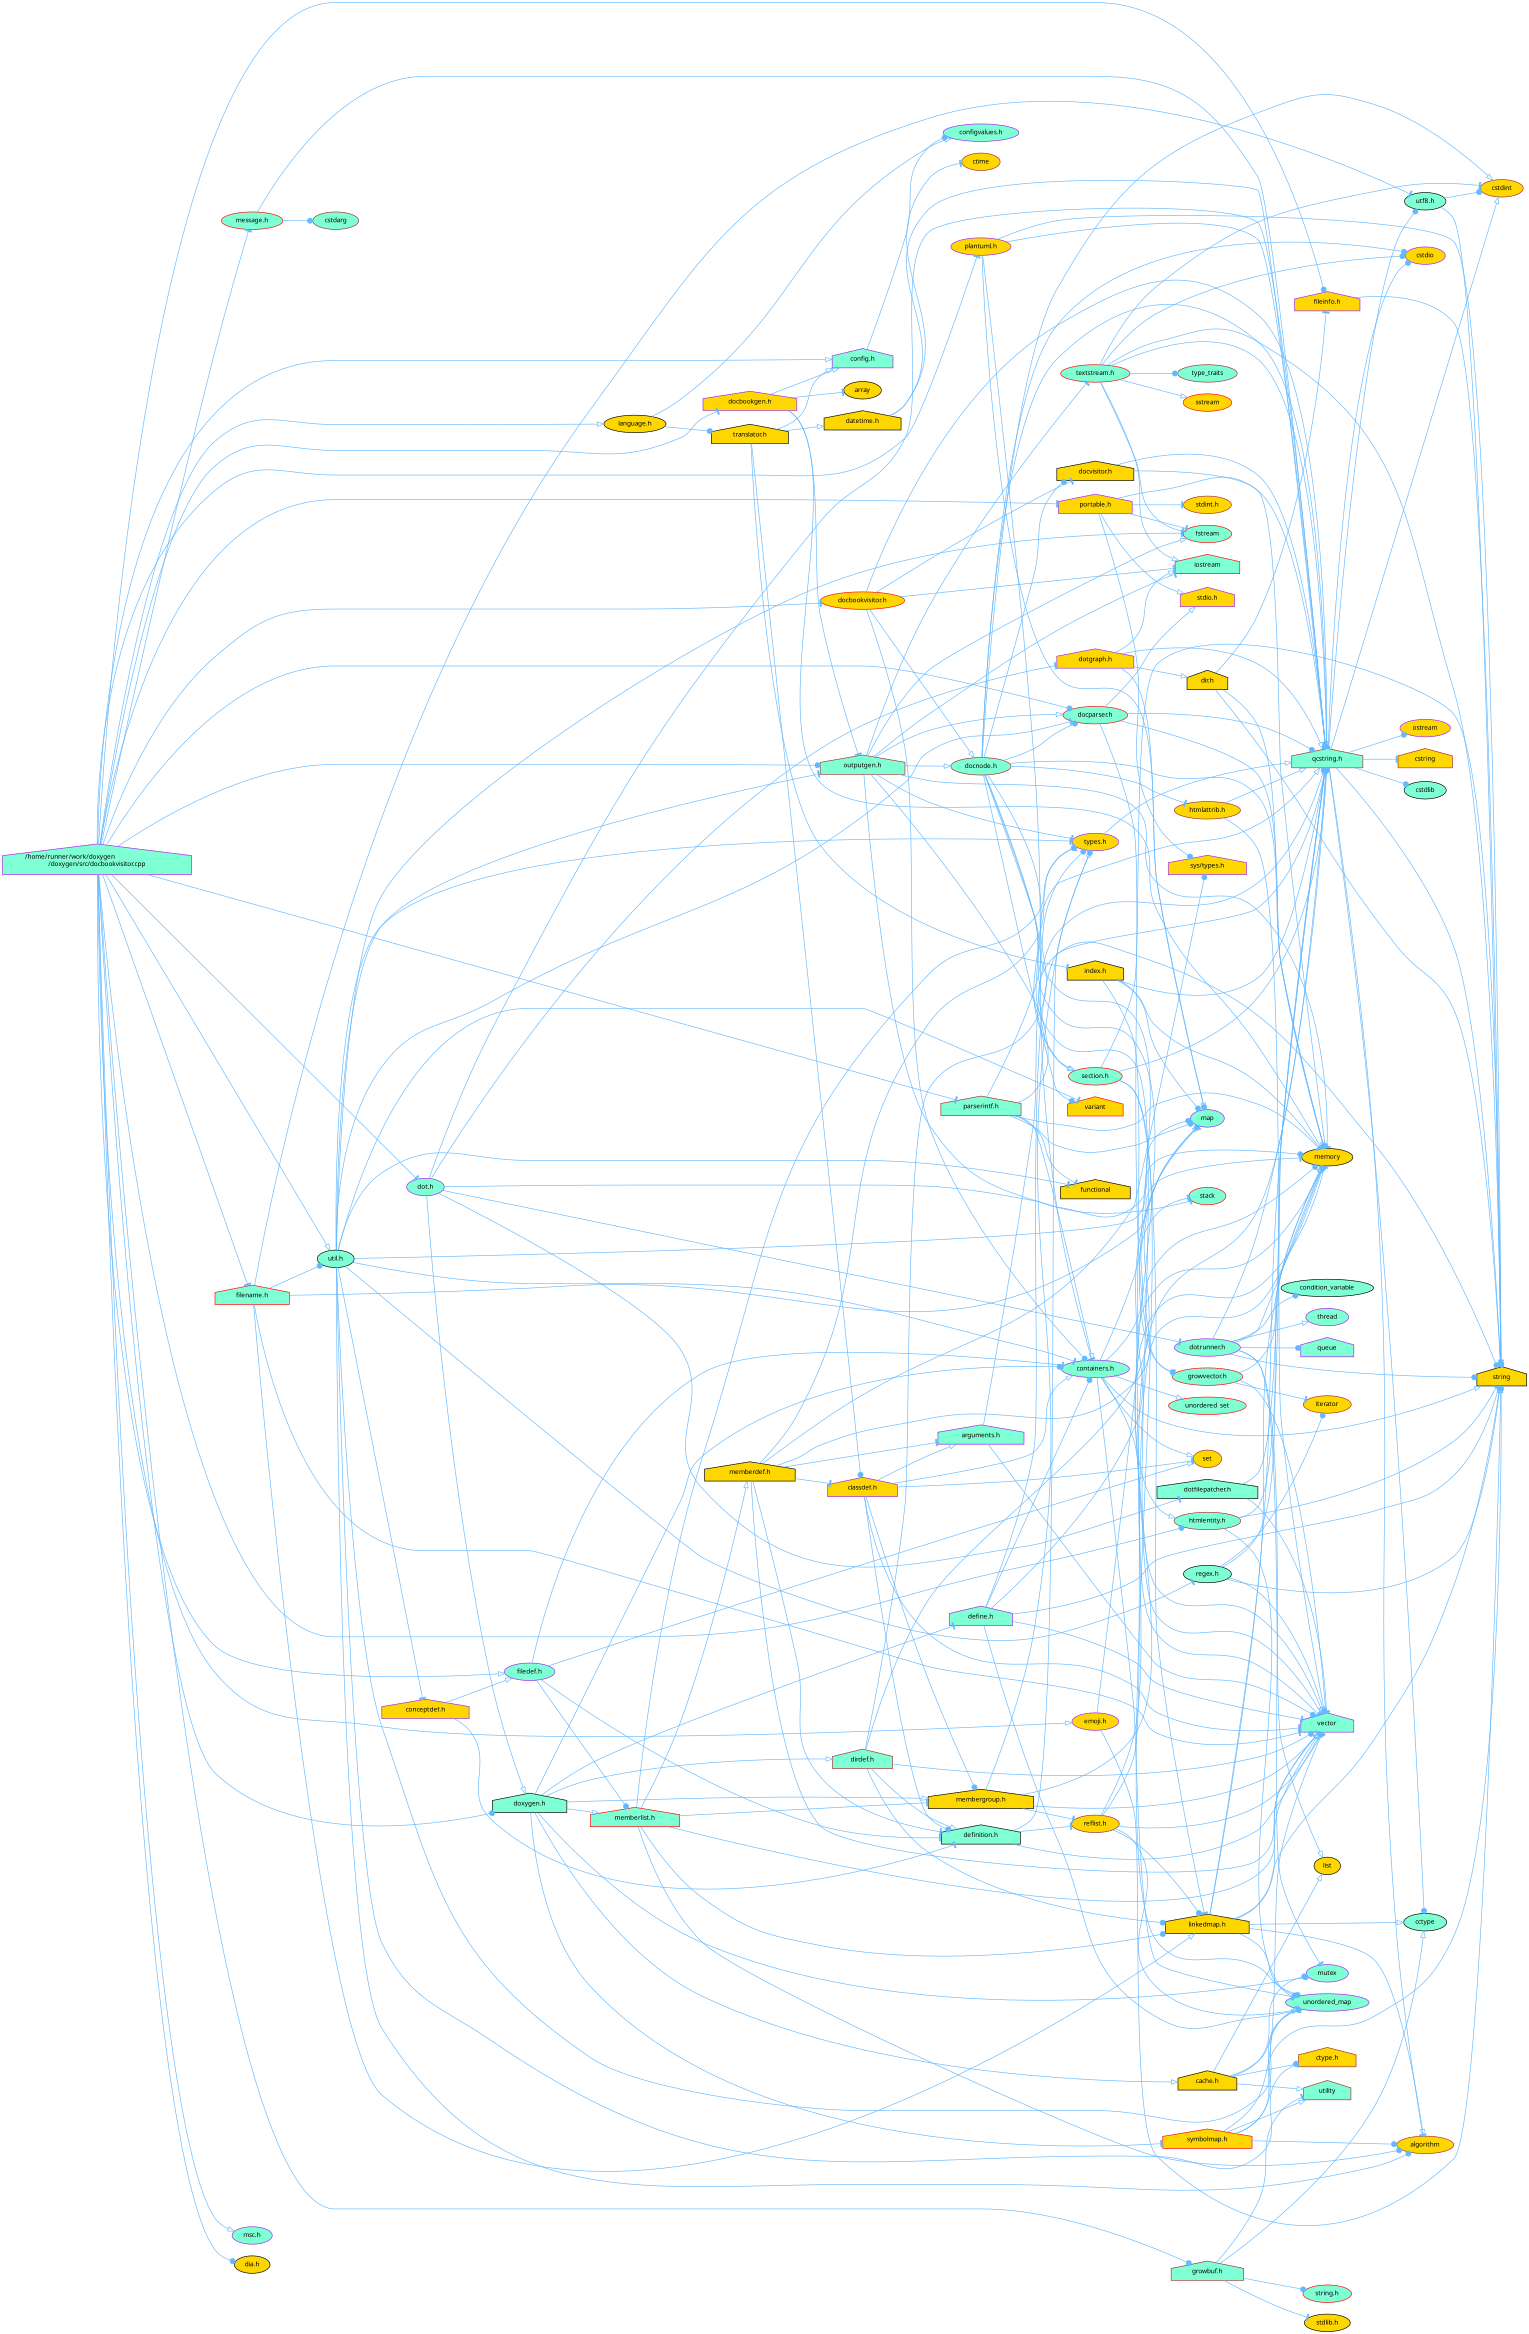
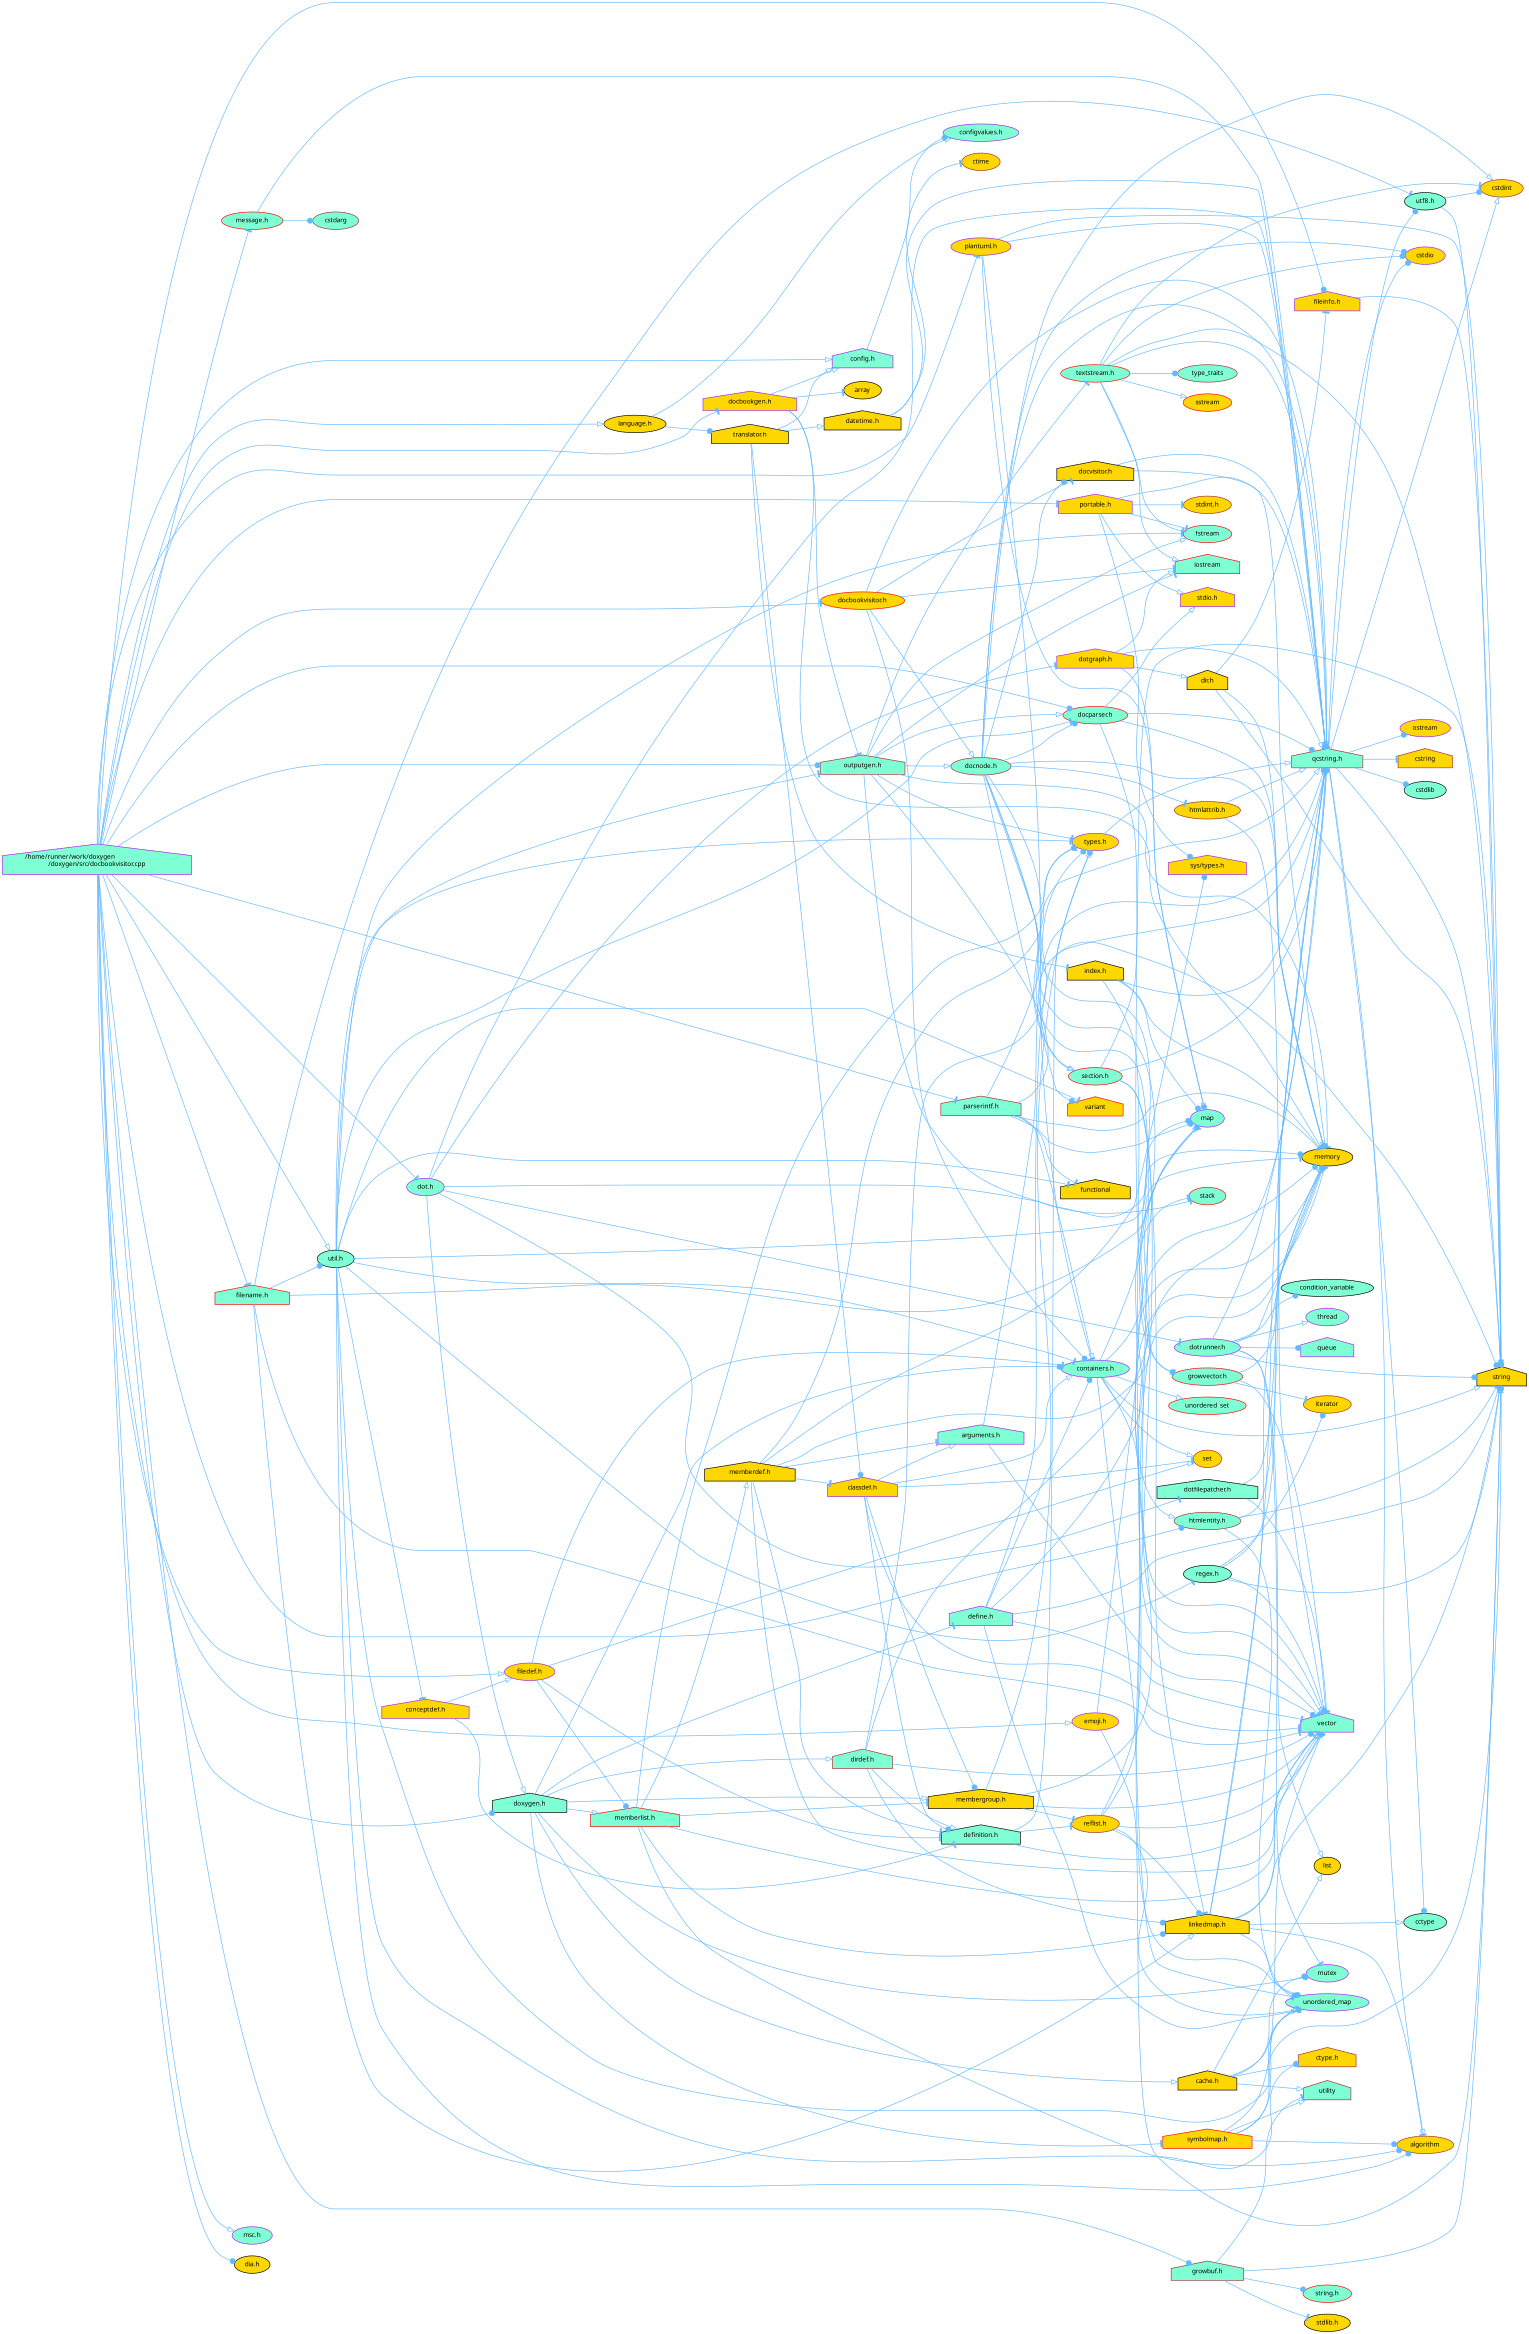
(530, 1672) -> (530, 1672)
(1362, 2125) -> (1473, 2077)
